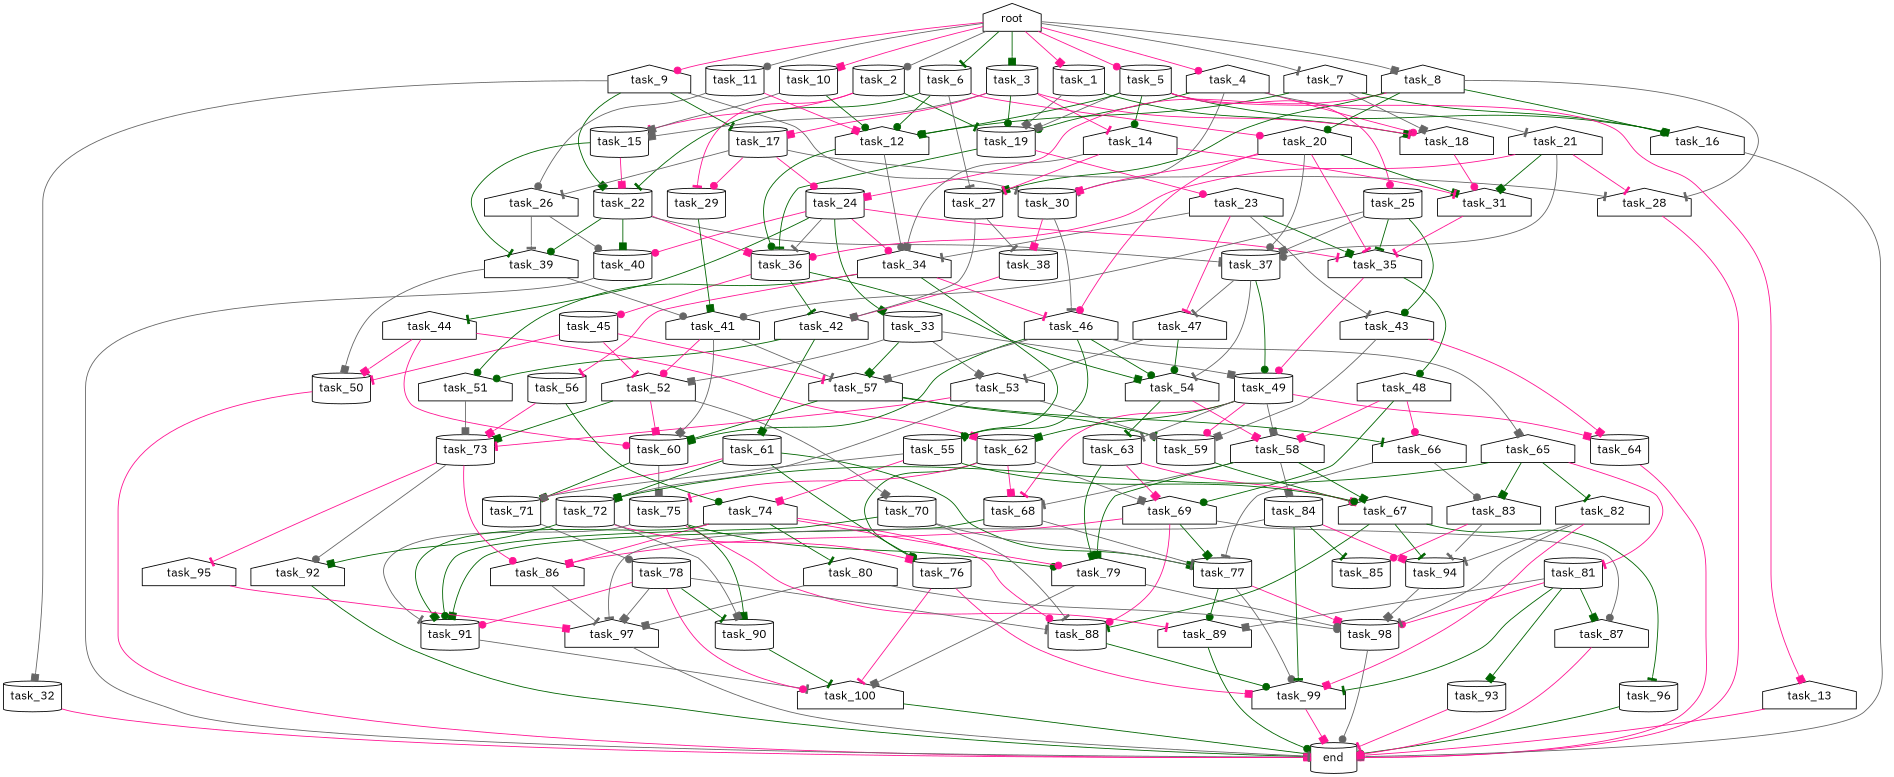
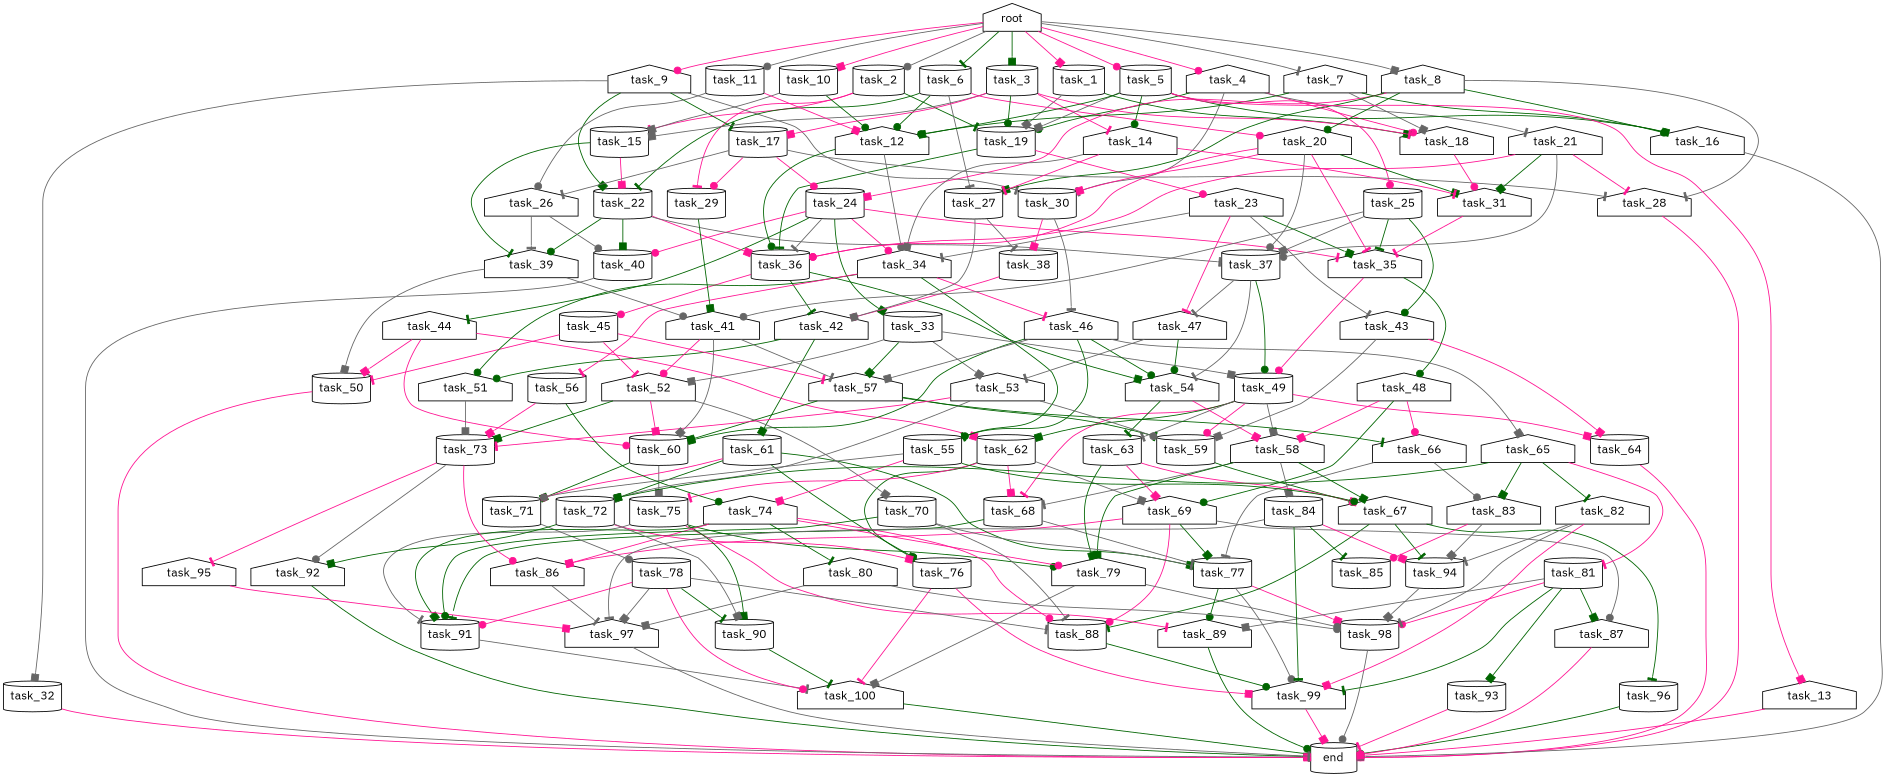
(1154, 212) -> (1079, 221)
(702, 534) -> (702, 534)
(1466, 541) -> (1466, 541)
